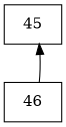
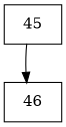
(40, 69) -> (26, 58)
